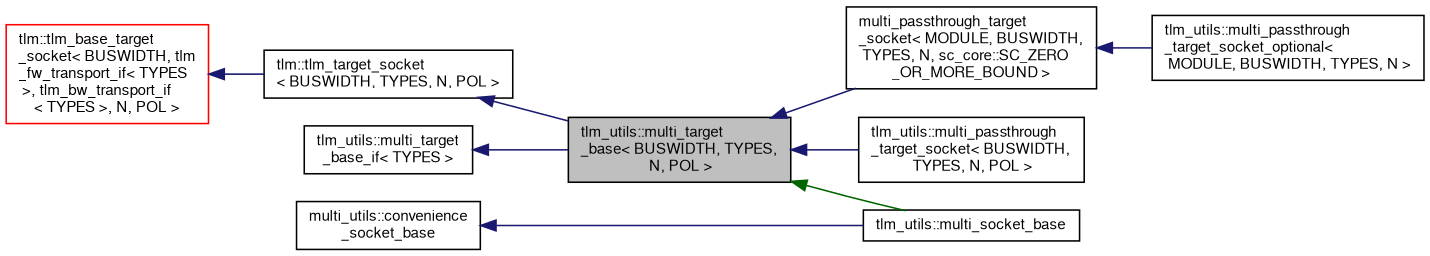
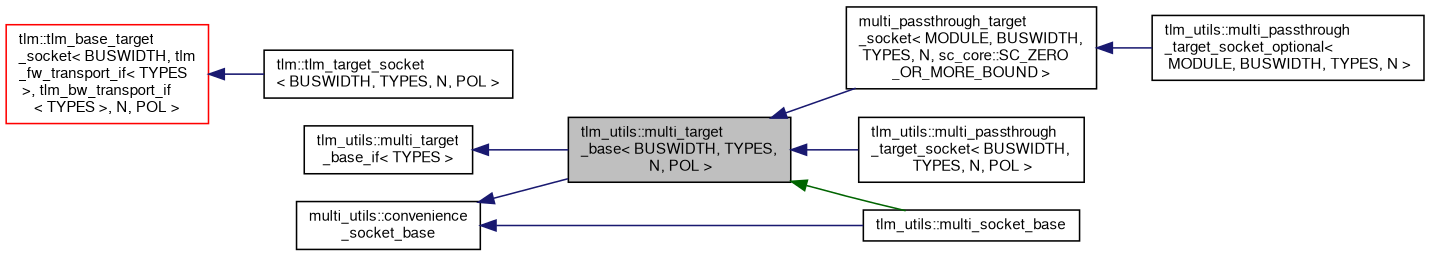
(531, 111) -> (531, 188)
